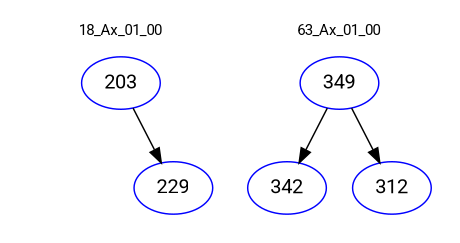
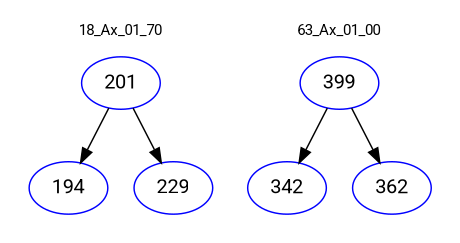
(121, 31) -> (121, 31)
(121, 83) -> (121, 83)
(339, 83) -> (339, 83)
none -> (68, 188)
(392, 188) -> (392, 188)
